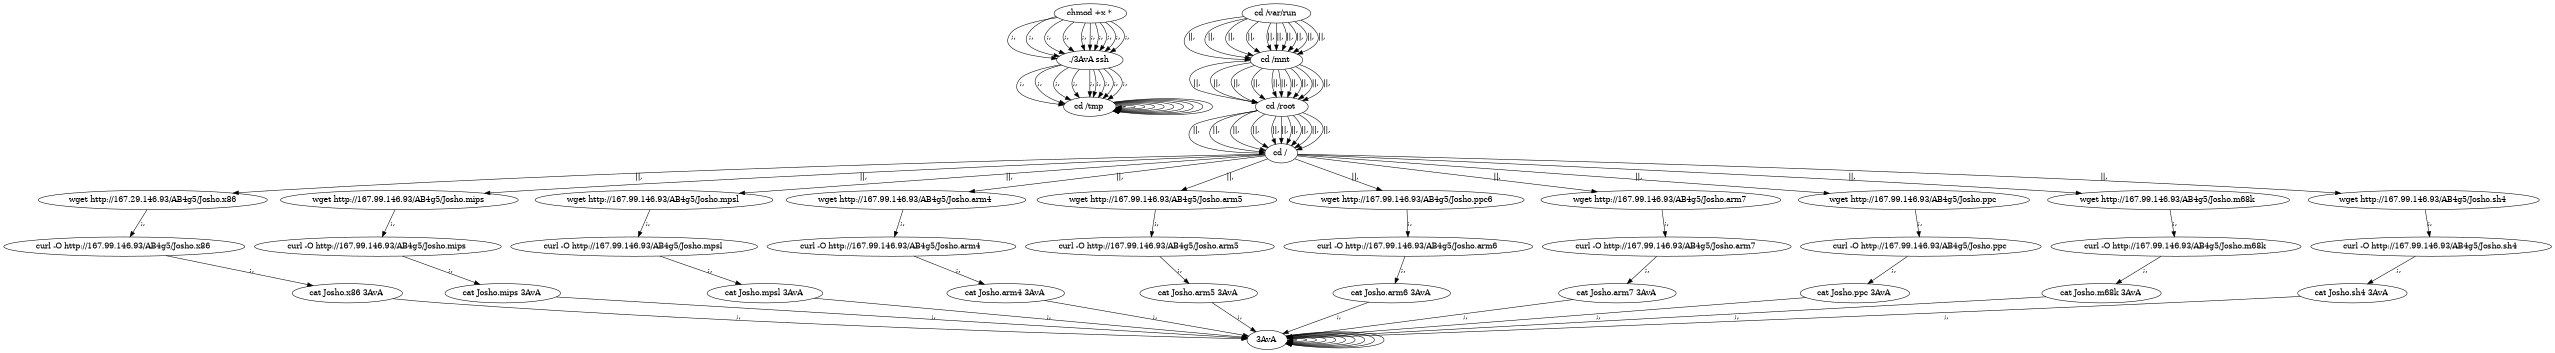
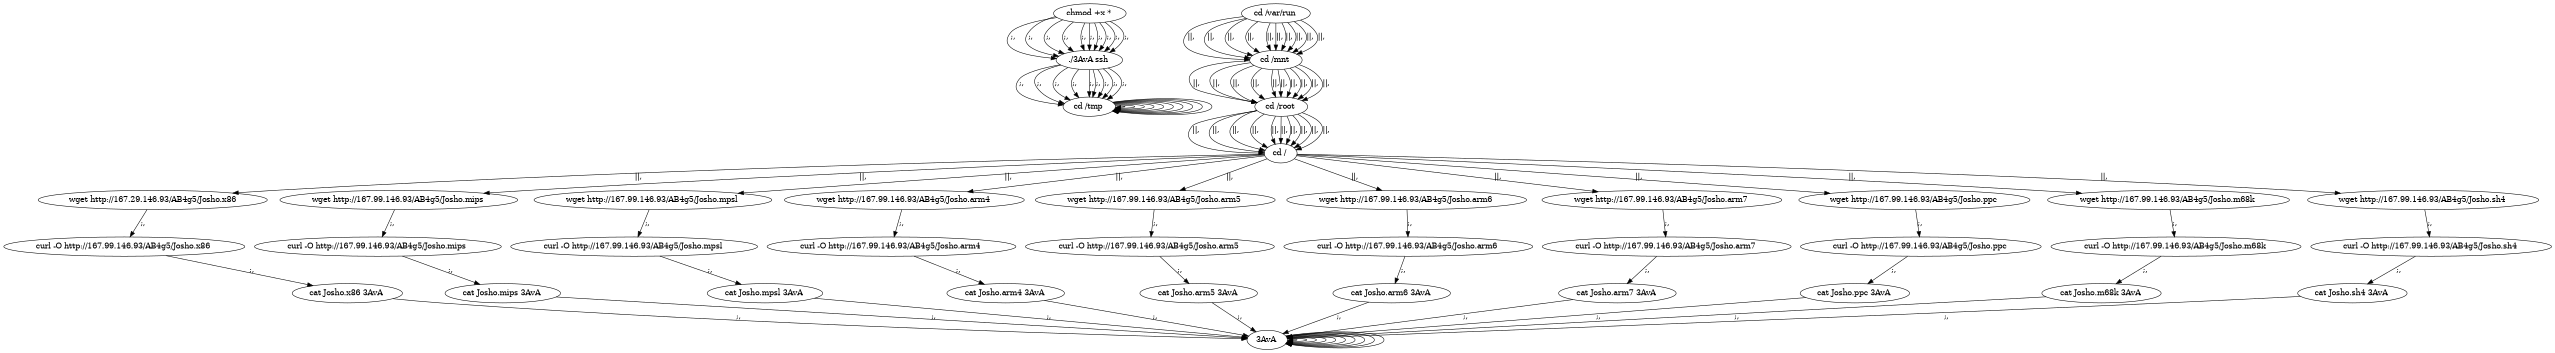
(1407, 200) -> (1407, 200)
